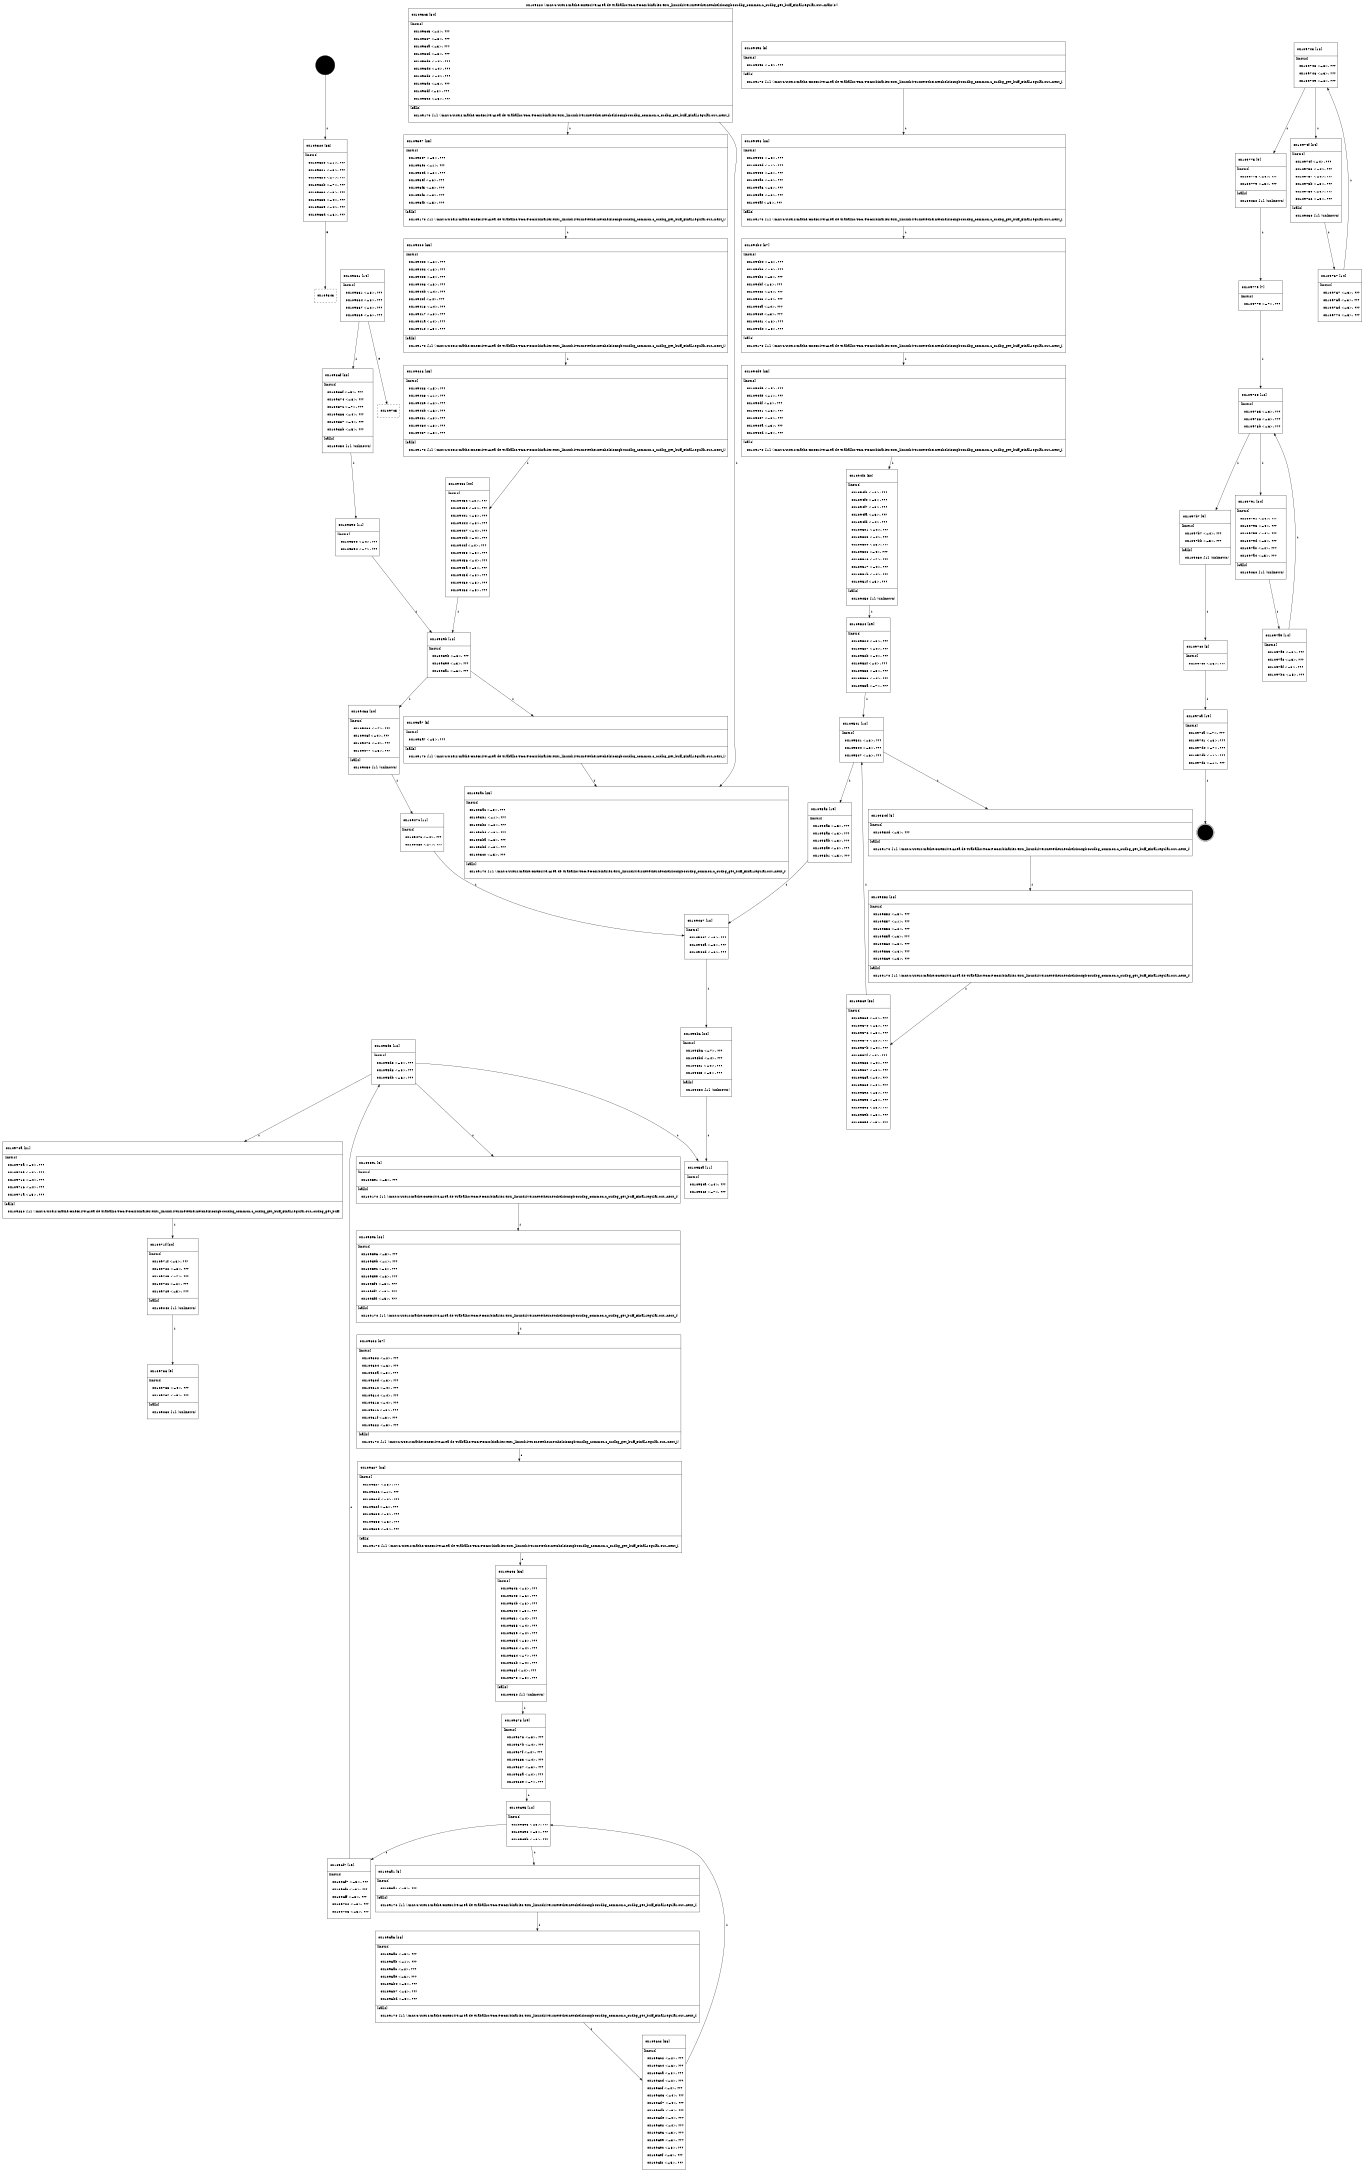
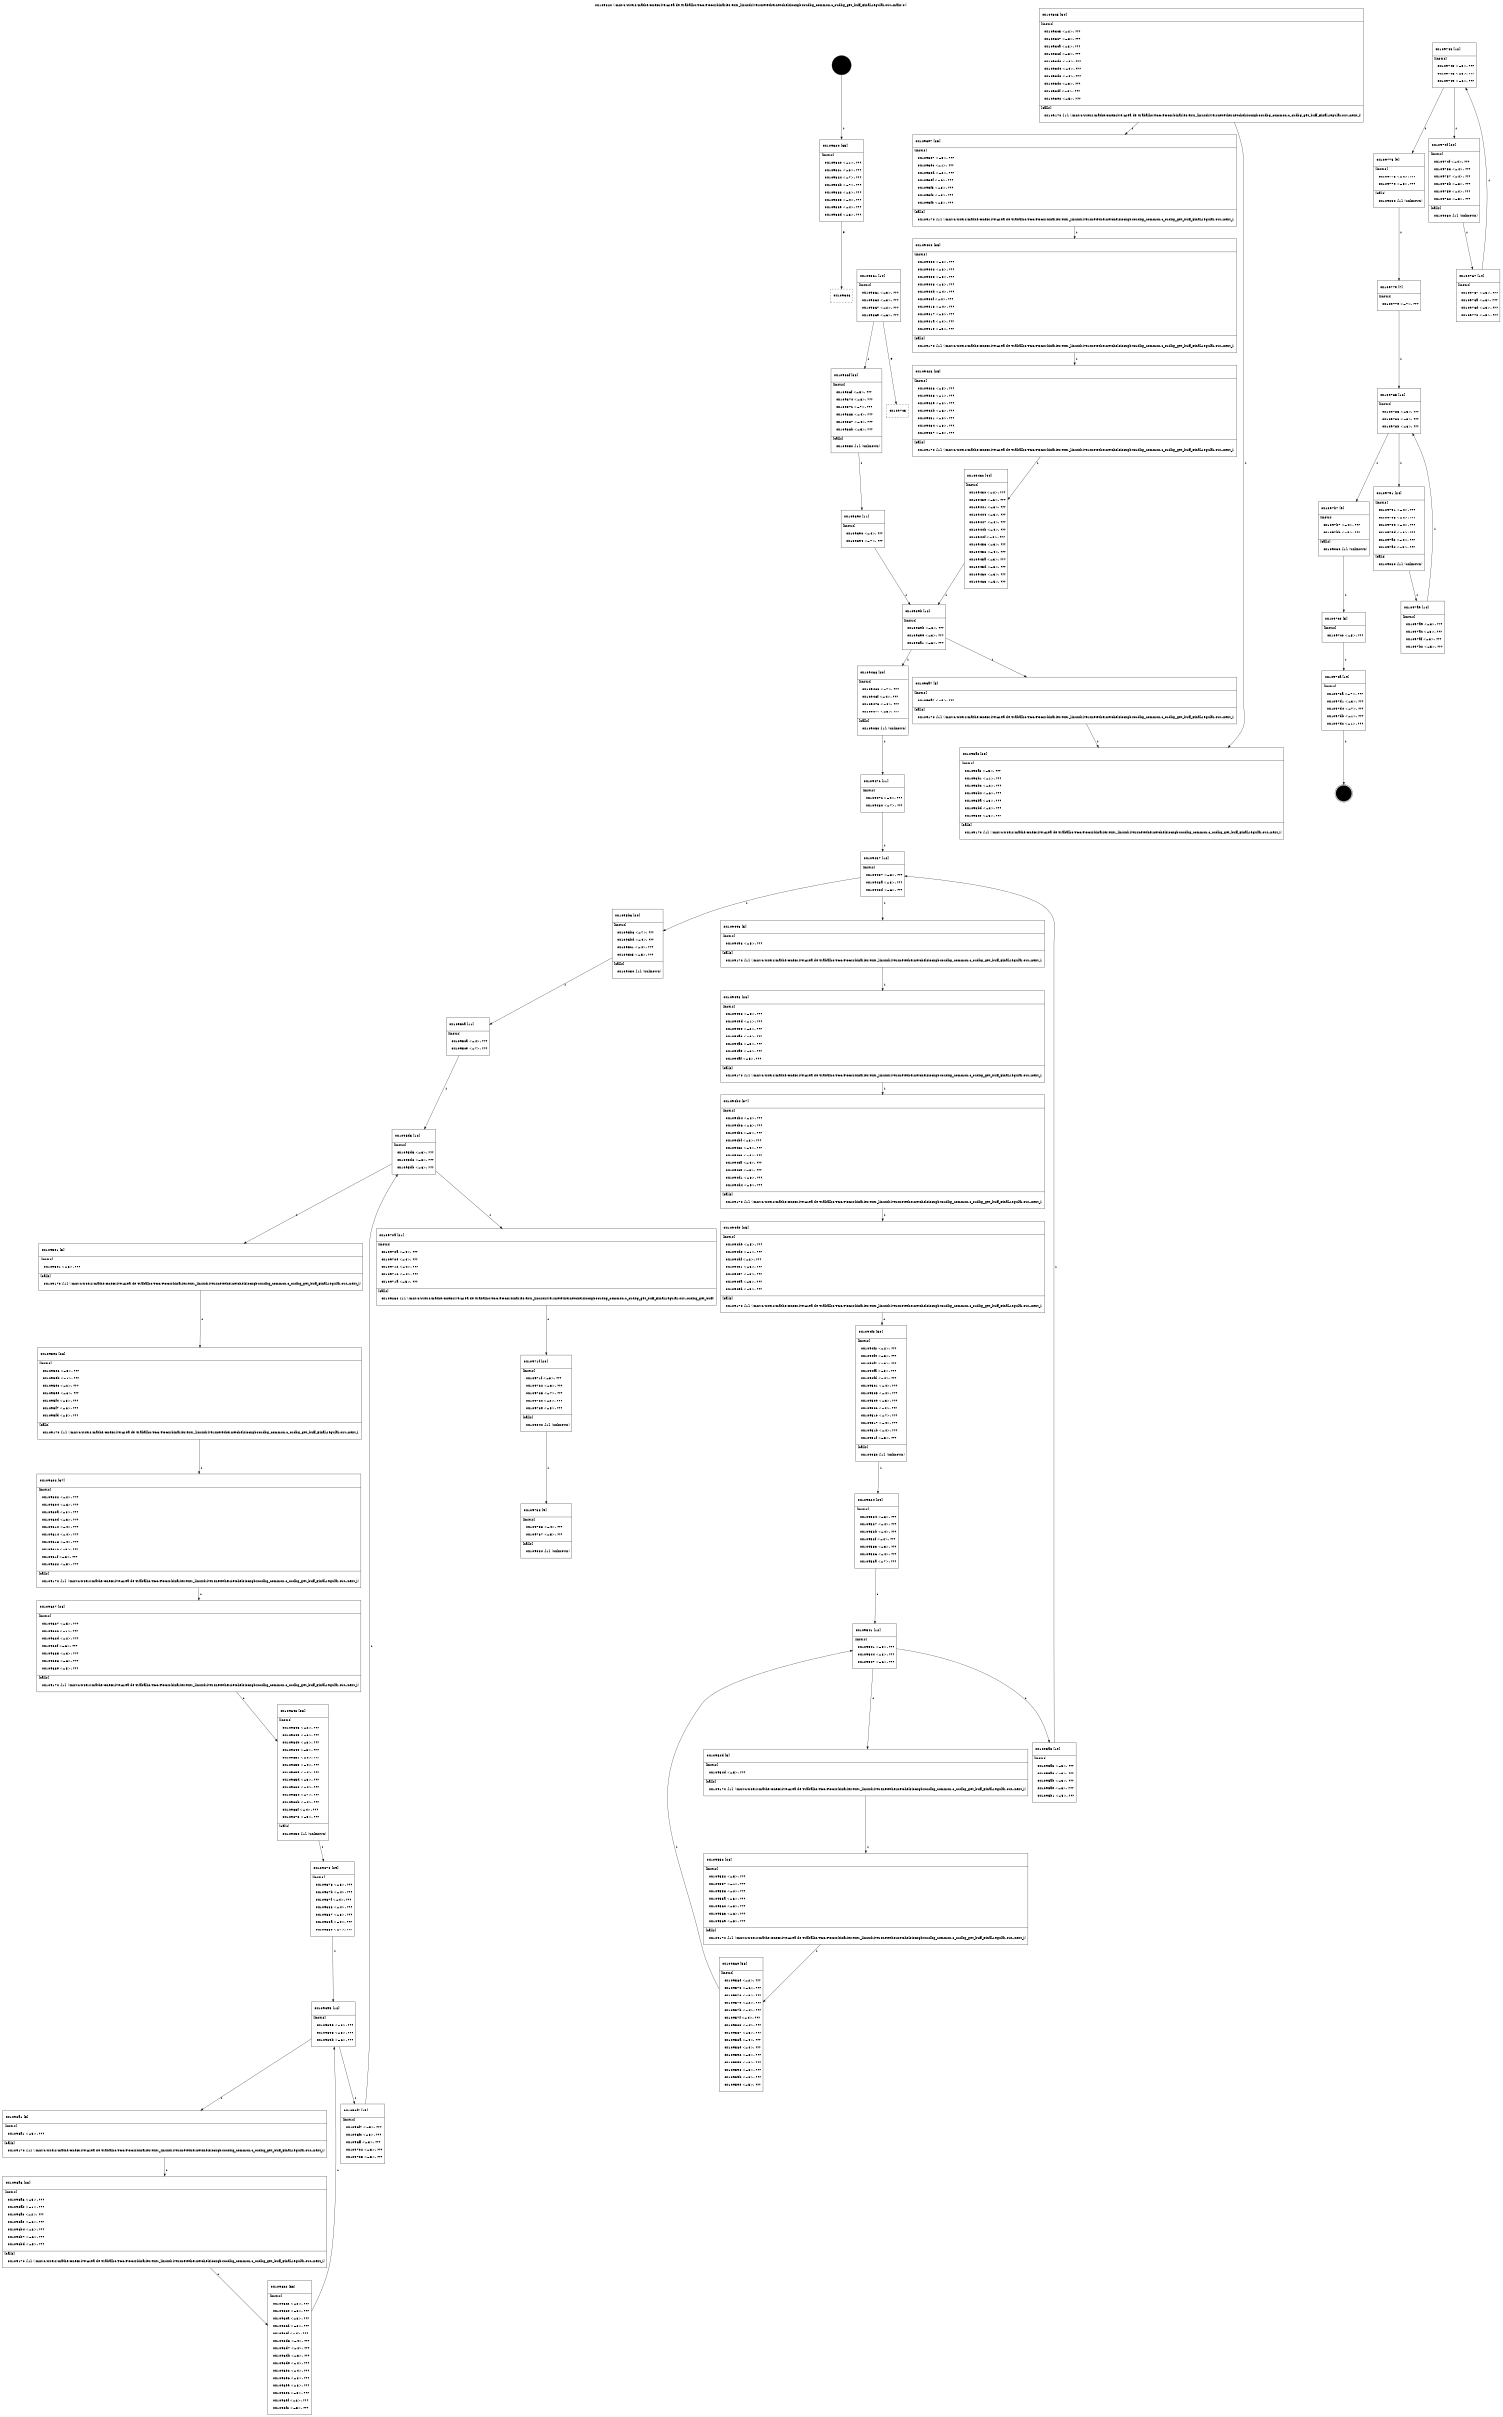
none -> (883, 907)
(565, 1088) -> (442, 1091)
